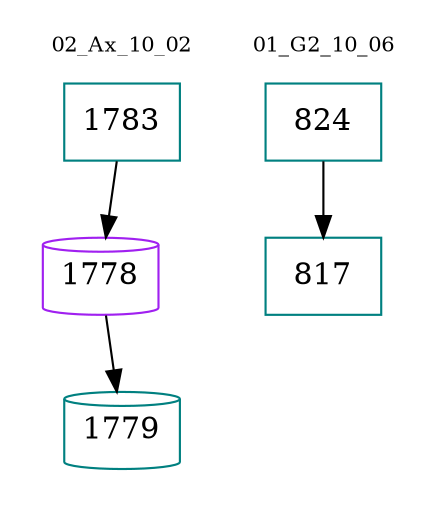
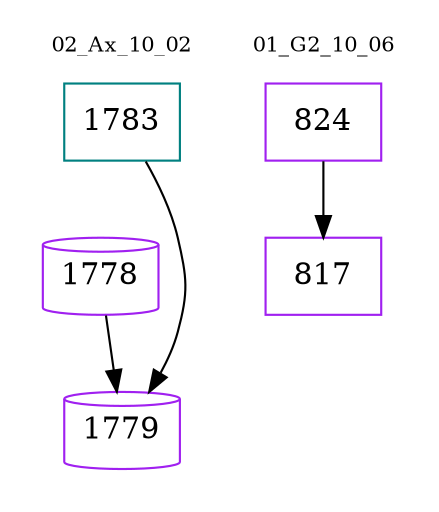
(323, 122) -> (323, 122)
(113, 189) -> (184, 266)
(323, 276) -> (323, 276)
(122, 430) -> (122, 430)
